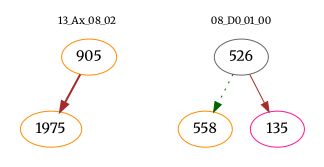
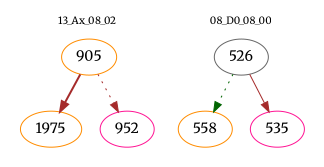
(241, 22) -> (241, 22)
none -> (127, 129)
(277, 129) -> (277, 129)
